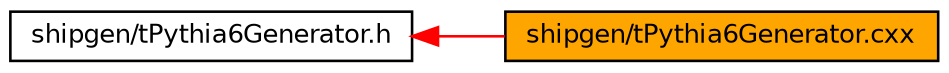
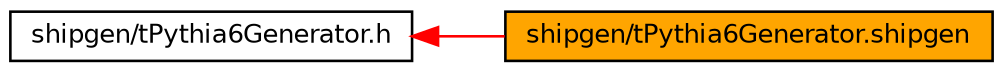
(722, 36) -> (749, 36)
